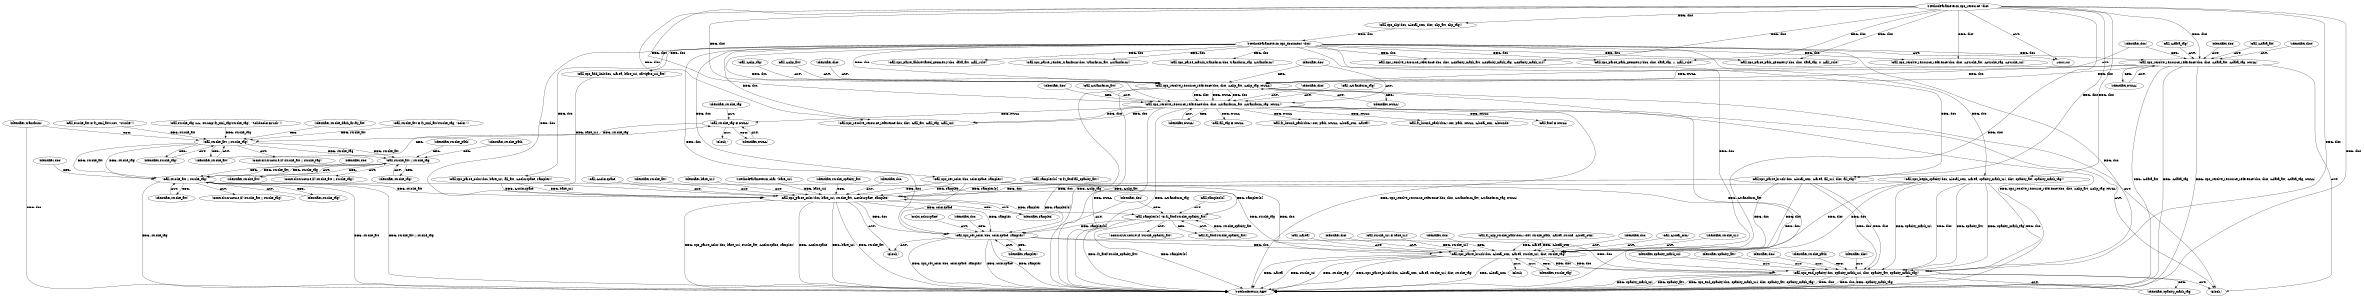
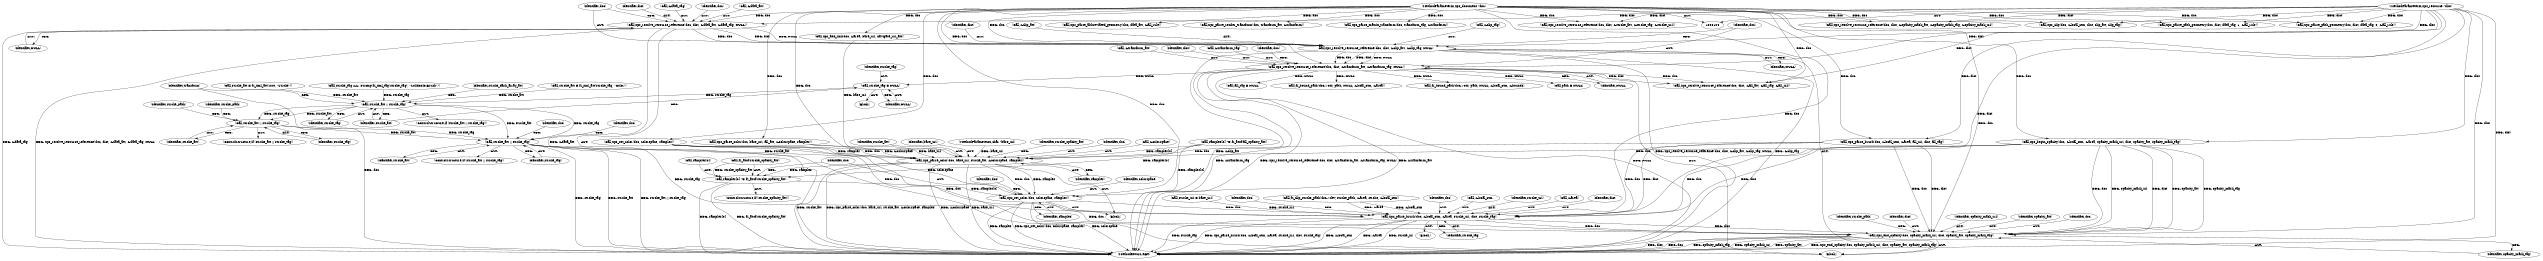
(1350, 35) -> (1824, 12)
(1553, 123) -> (1569, 86)
(925, 217) -> (1140, 180)
(1182, 230) -> none
